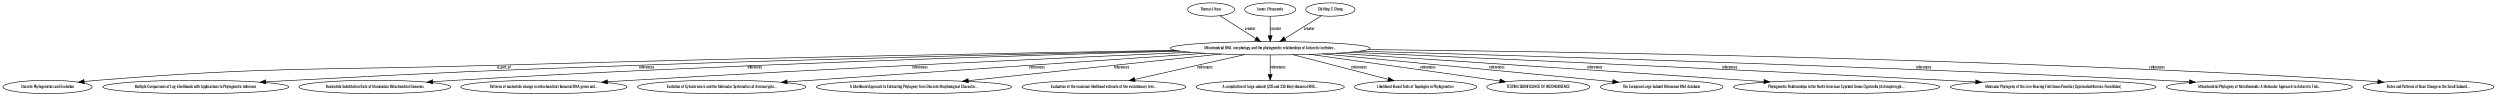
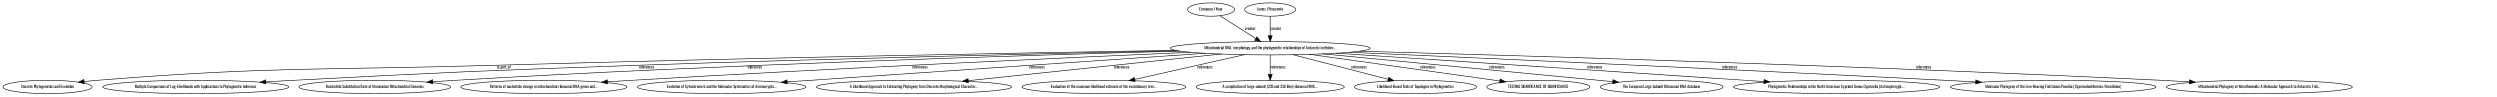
(1211, 10) -> (1211, 10)
(1330, 10) -> none
(1538, 87) -> (1538, 87)
(2429, 87) -> none
